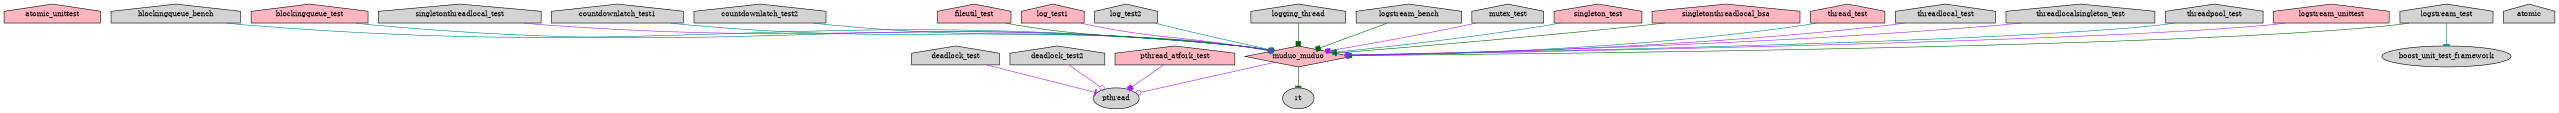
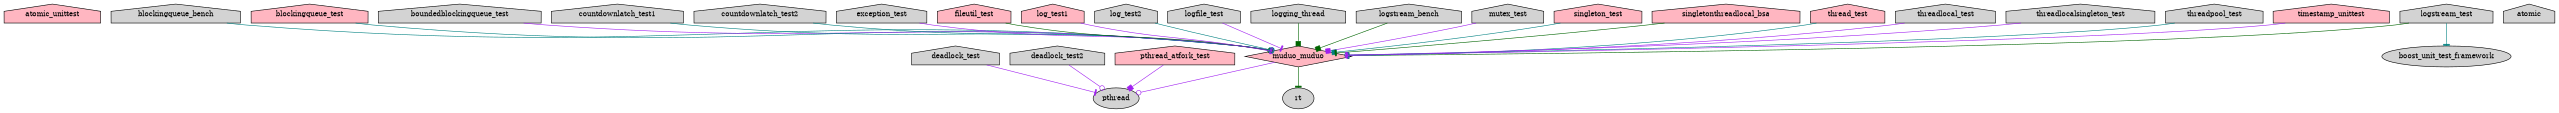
(460, 15) -> (460, 15)
none -> (882, 15)
none -> (1204, 15)
(2331, 15) -> (2331, 15)
(1880, 48) -> (1880, 48)
